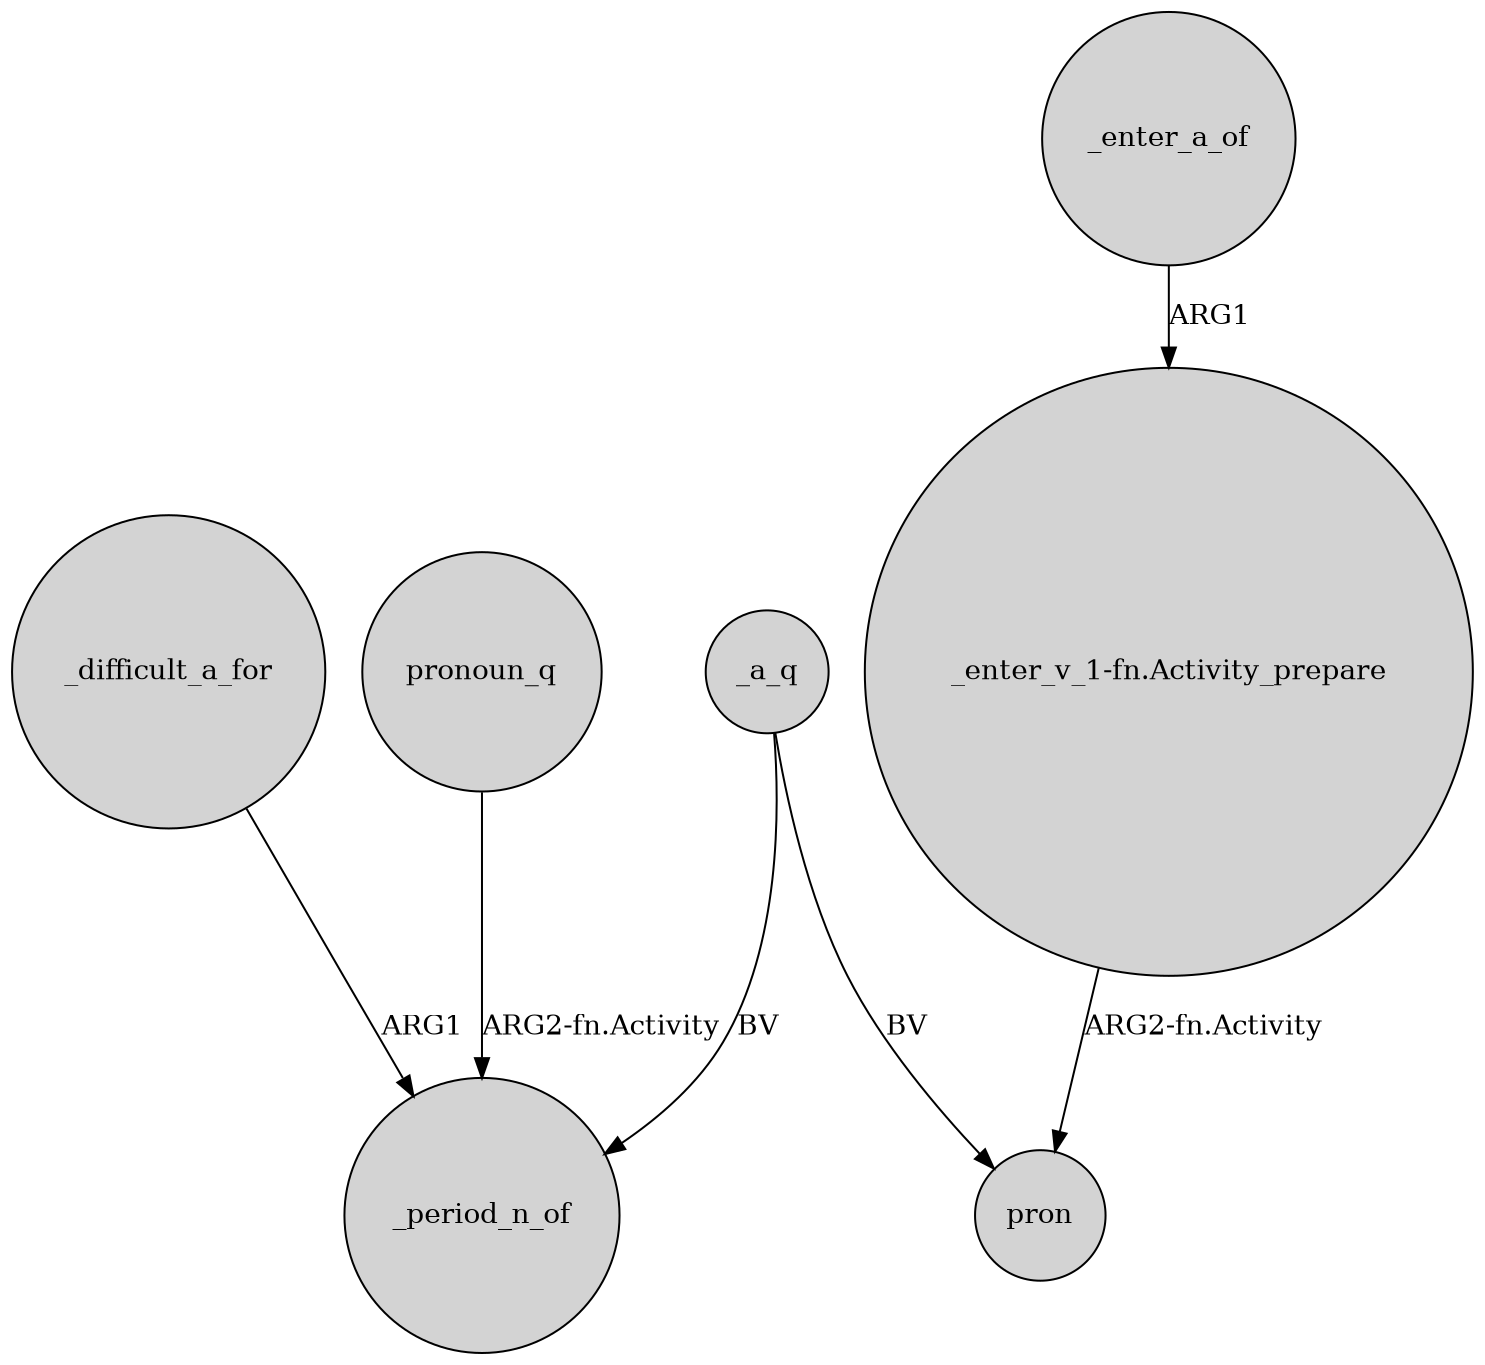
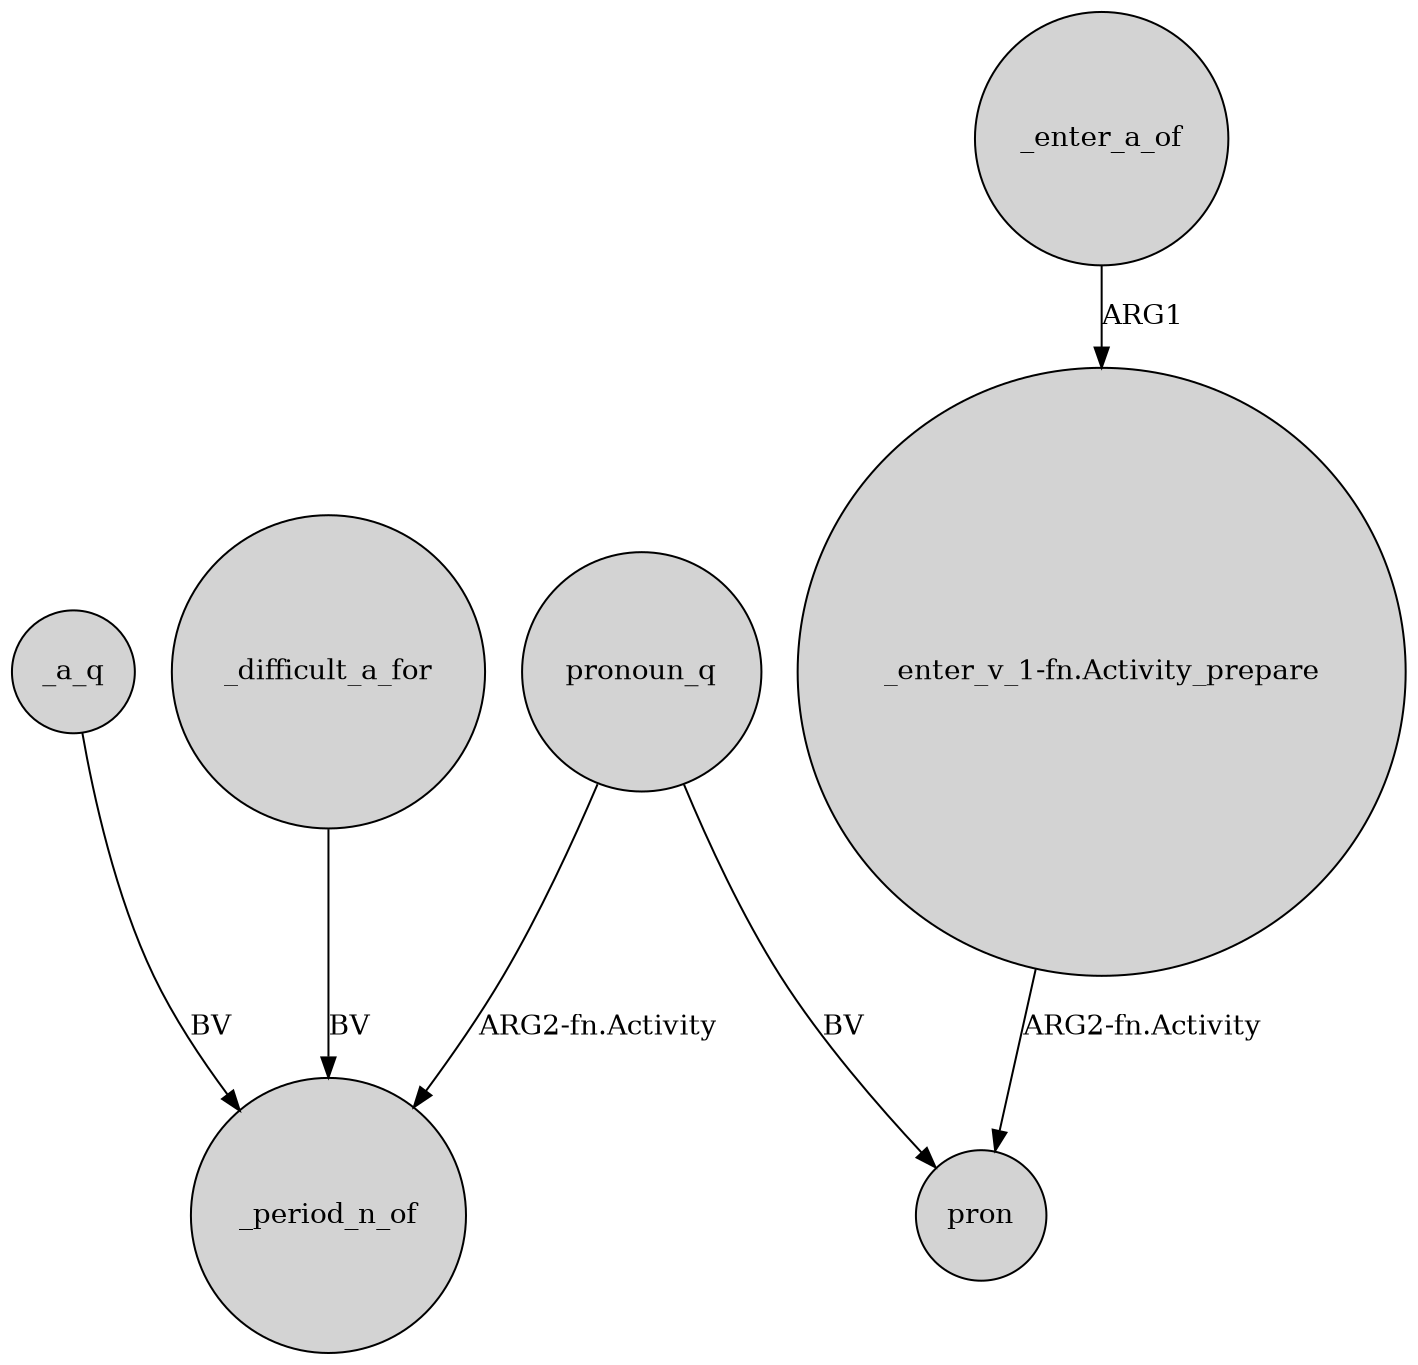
(841, 961) -> (784, 981)
(423, 1027) -> (350, 1027)
